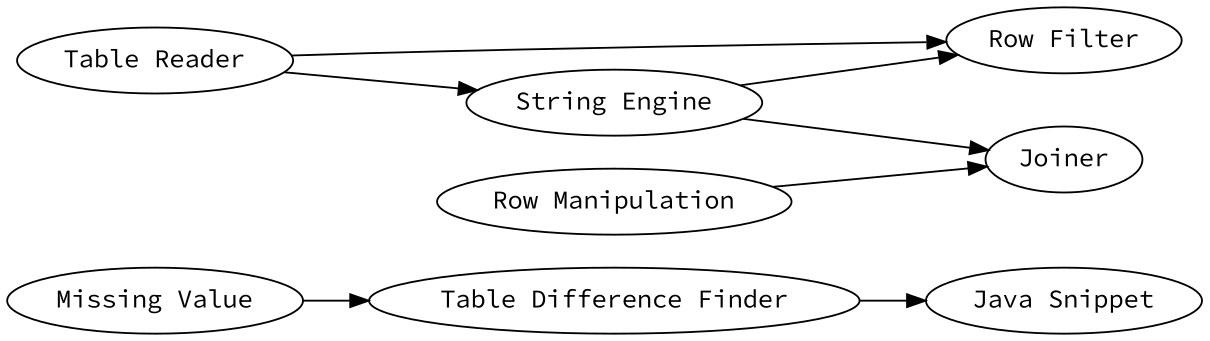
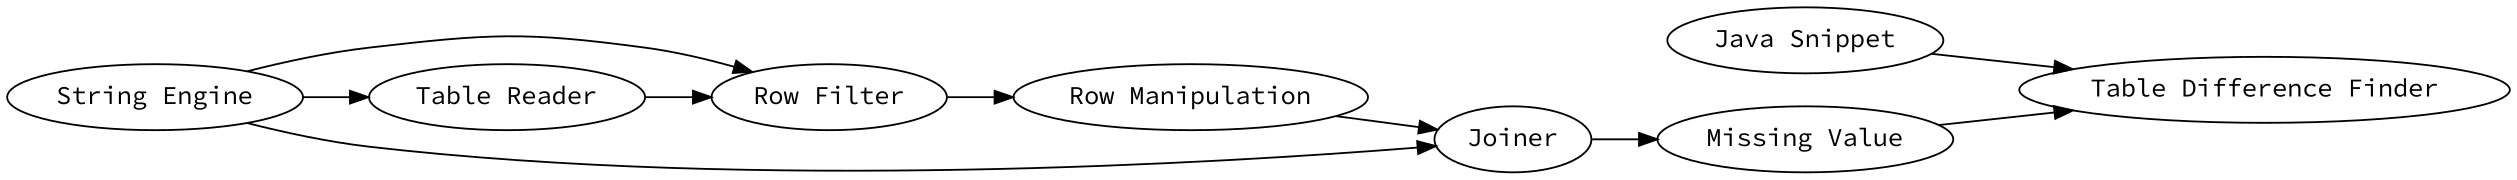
(371, 80) -> (326, 97)
none -> (971, 97)
none -> (1616, 139)
(884, 301) -> (1993, 61)
